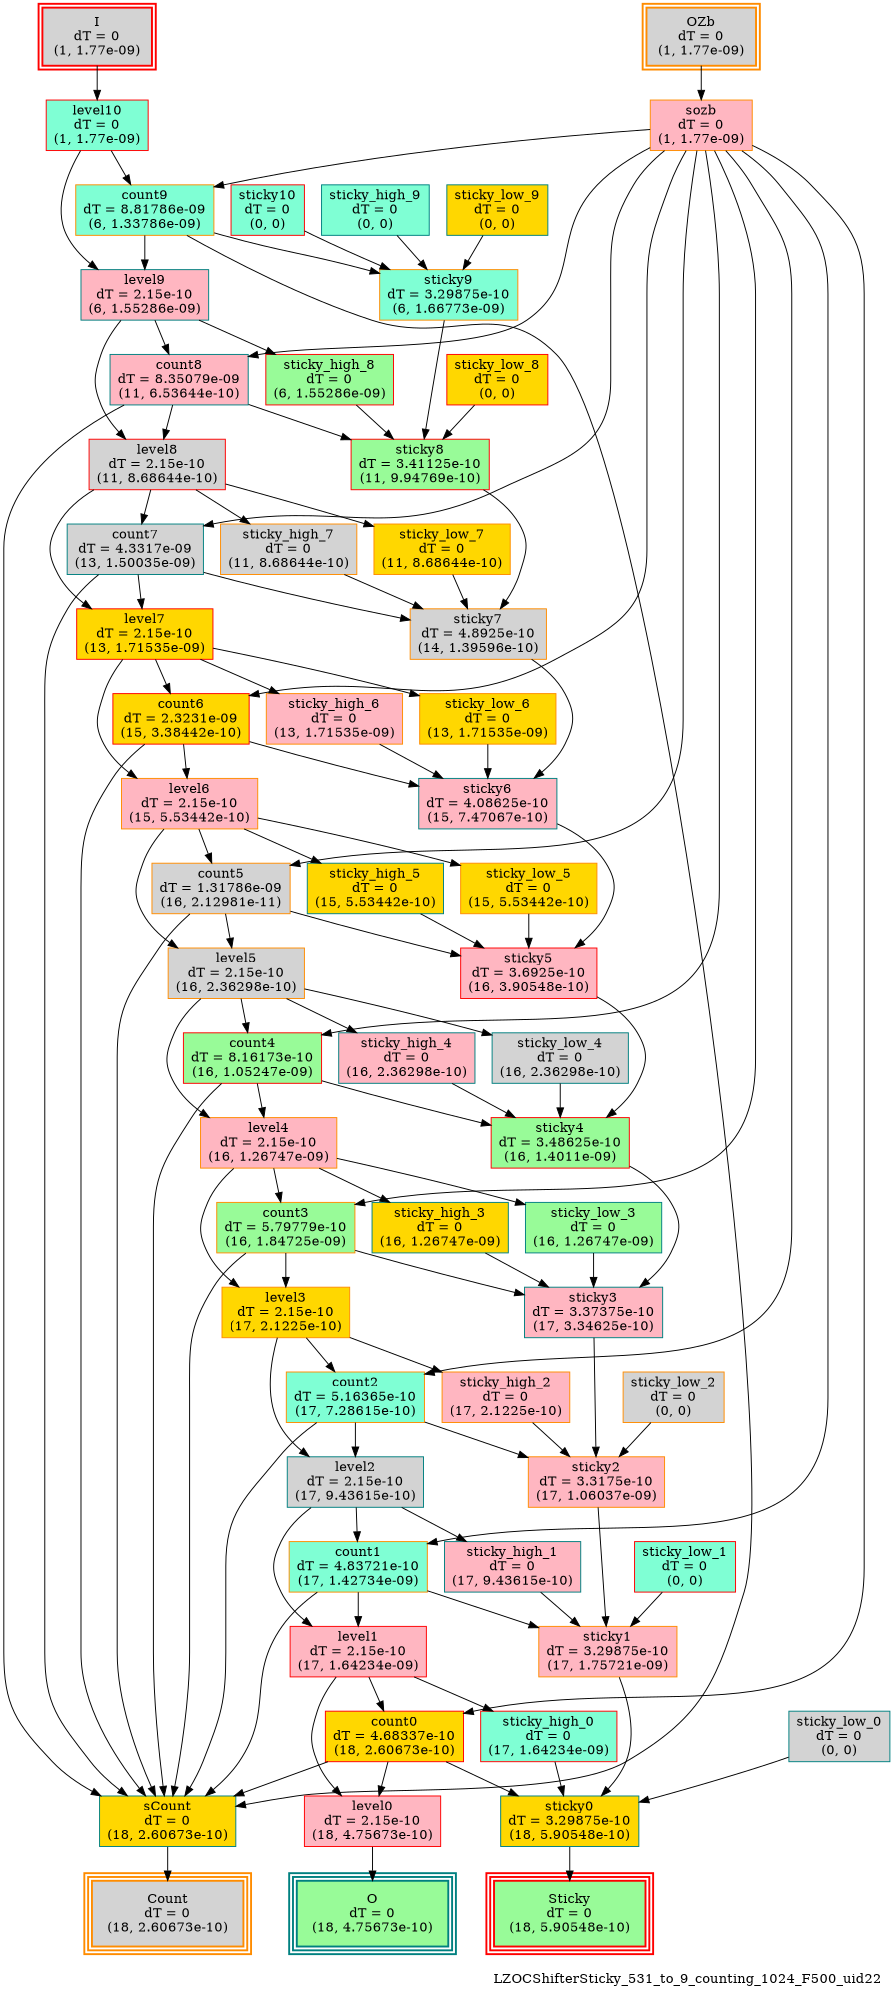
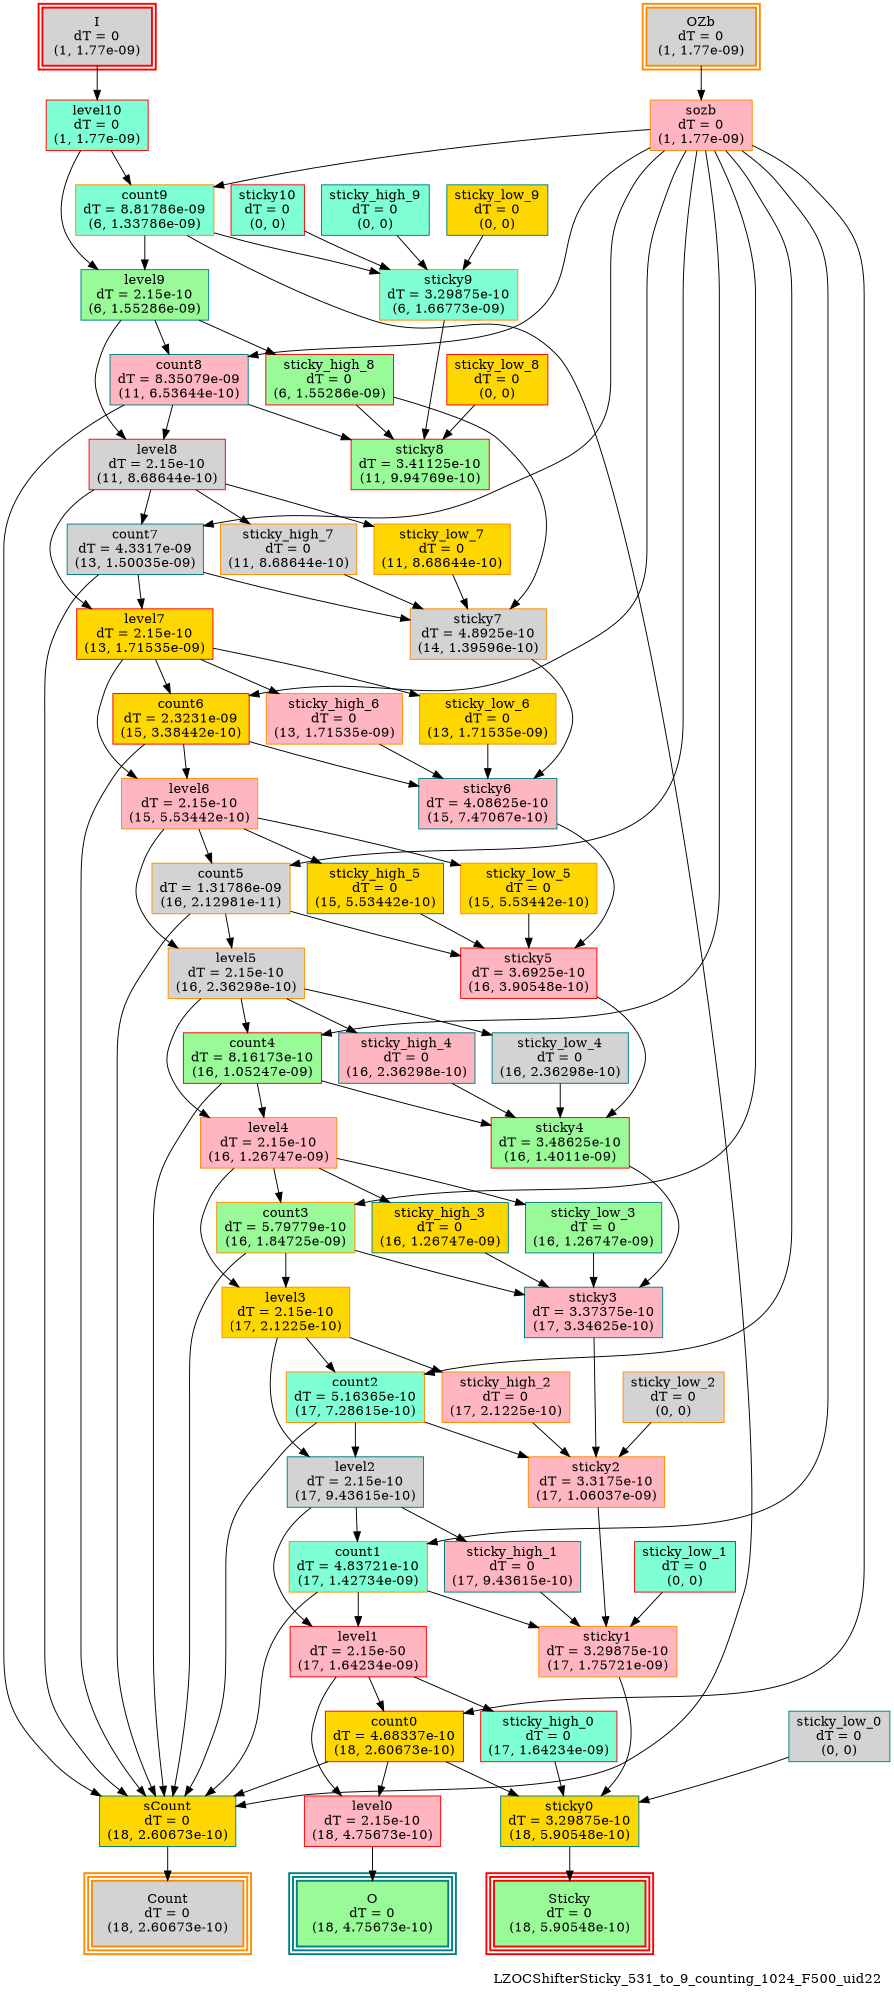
(145, 295) -> (145, 295)
(525, 539) -> (523, 465)
(358, 1652) -> (358, 1652)
